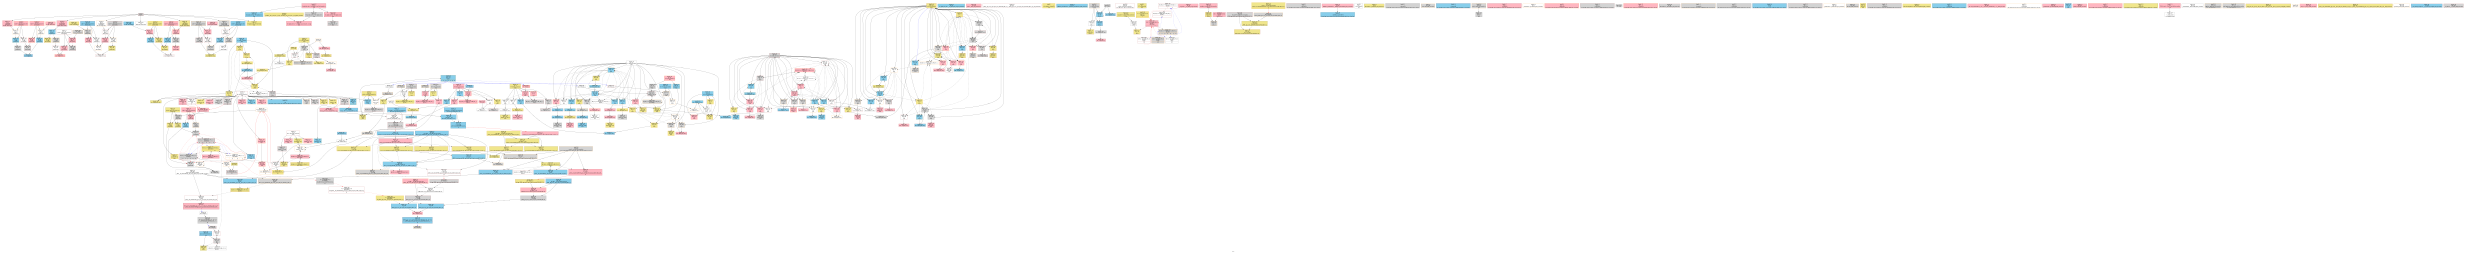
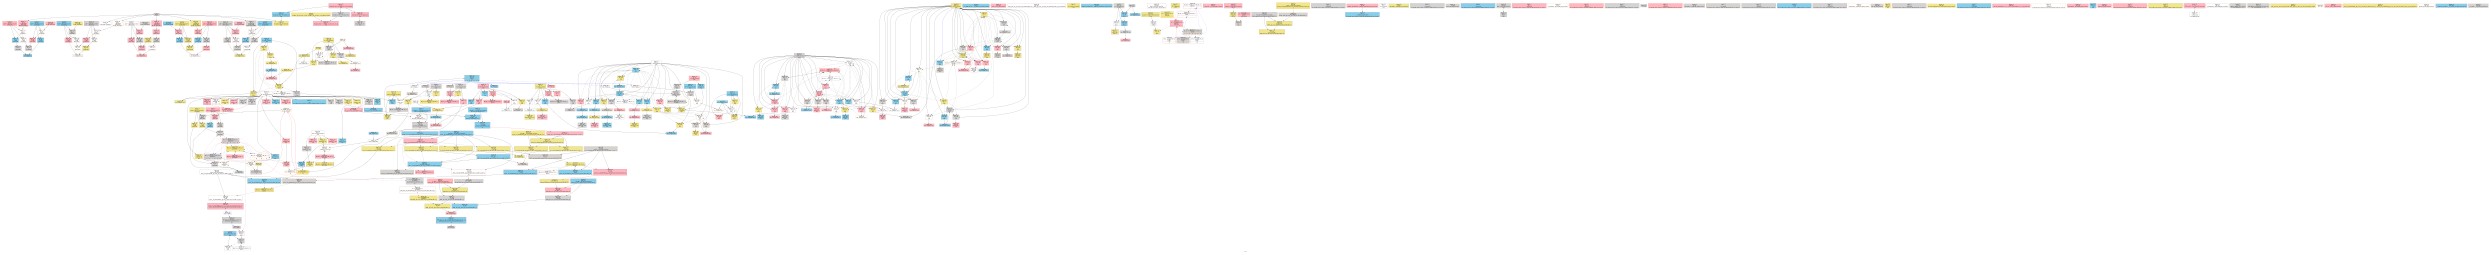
(37, 23) -> (37, 23)
(52, 32) -> (156, 32)
none -> (142, 48)
(276, 164) -> (302, 164)
(430, 190) -> (455, 190)
(404, 206) -> (438, 206)
(203, 248) -> (228, 248)
